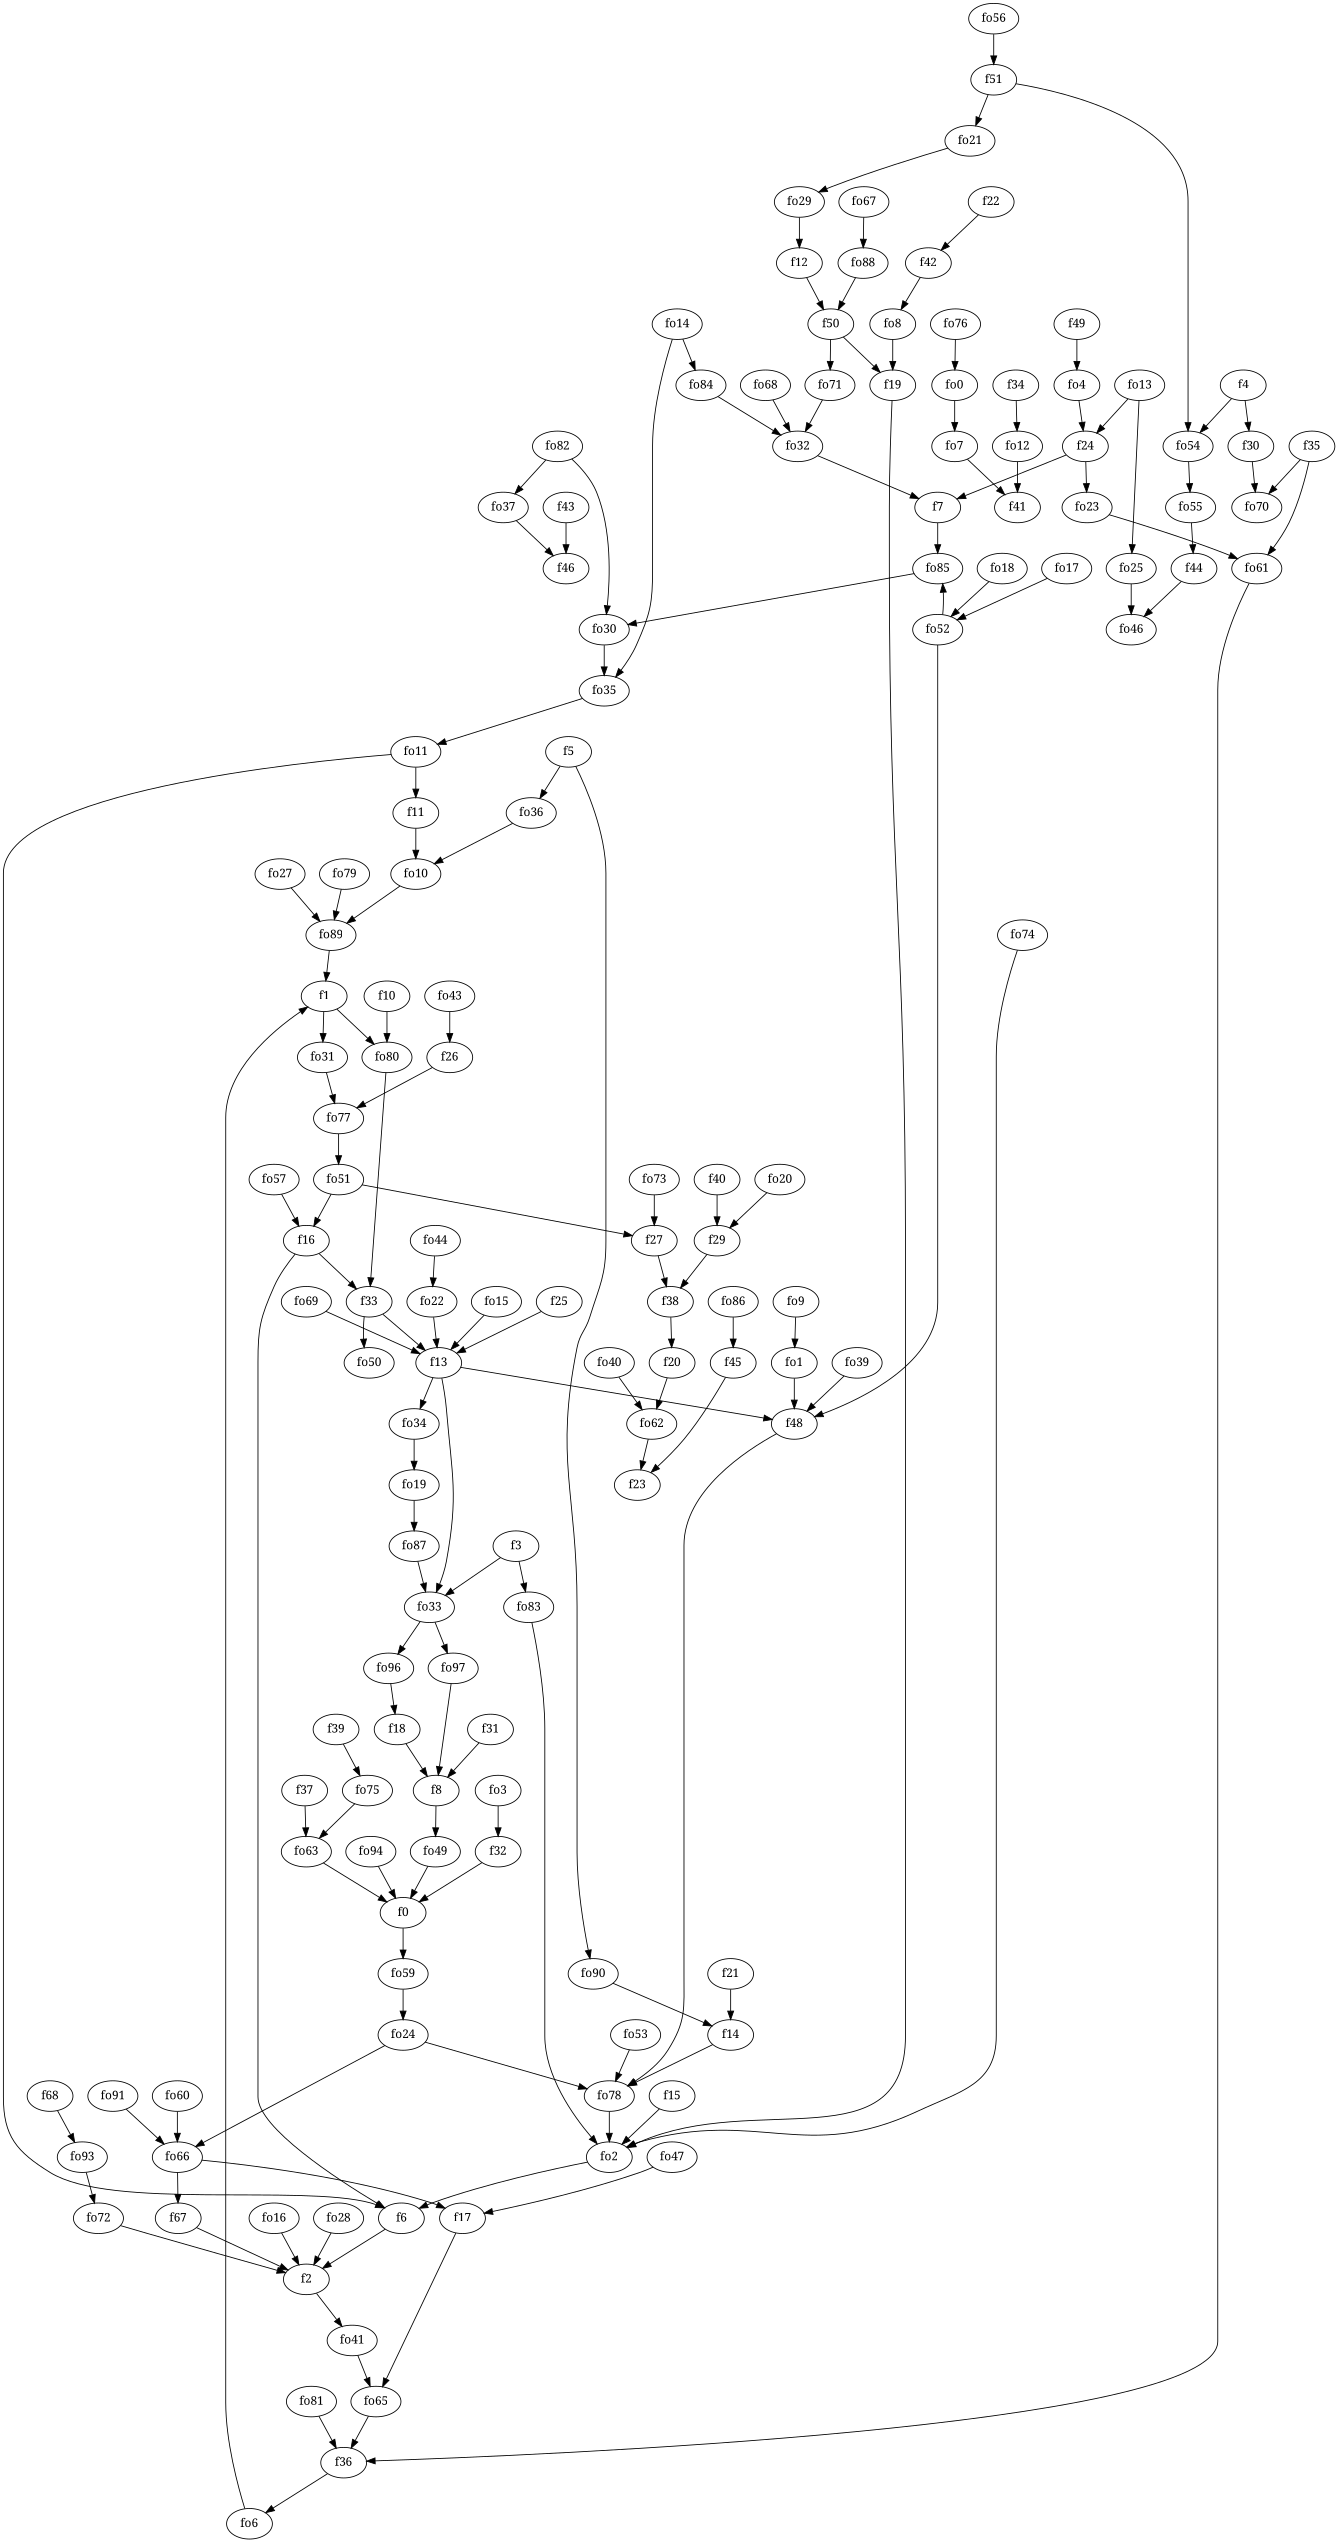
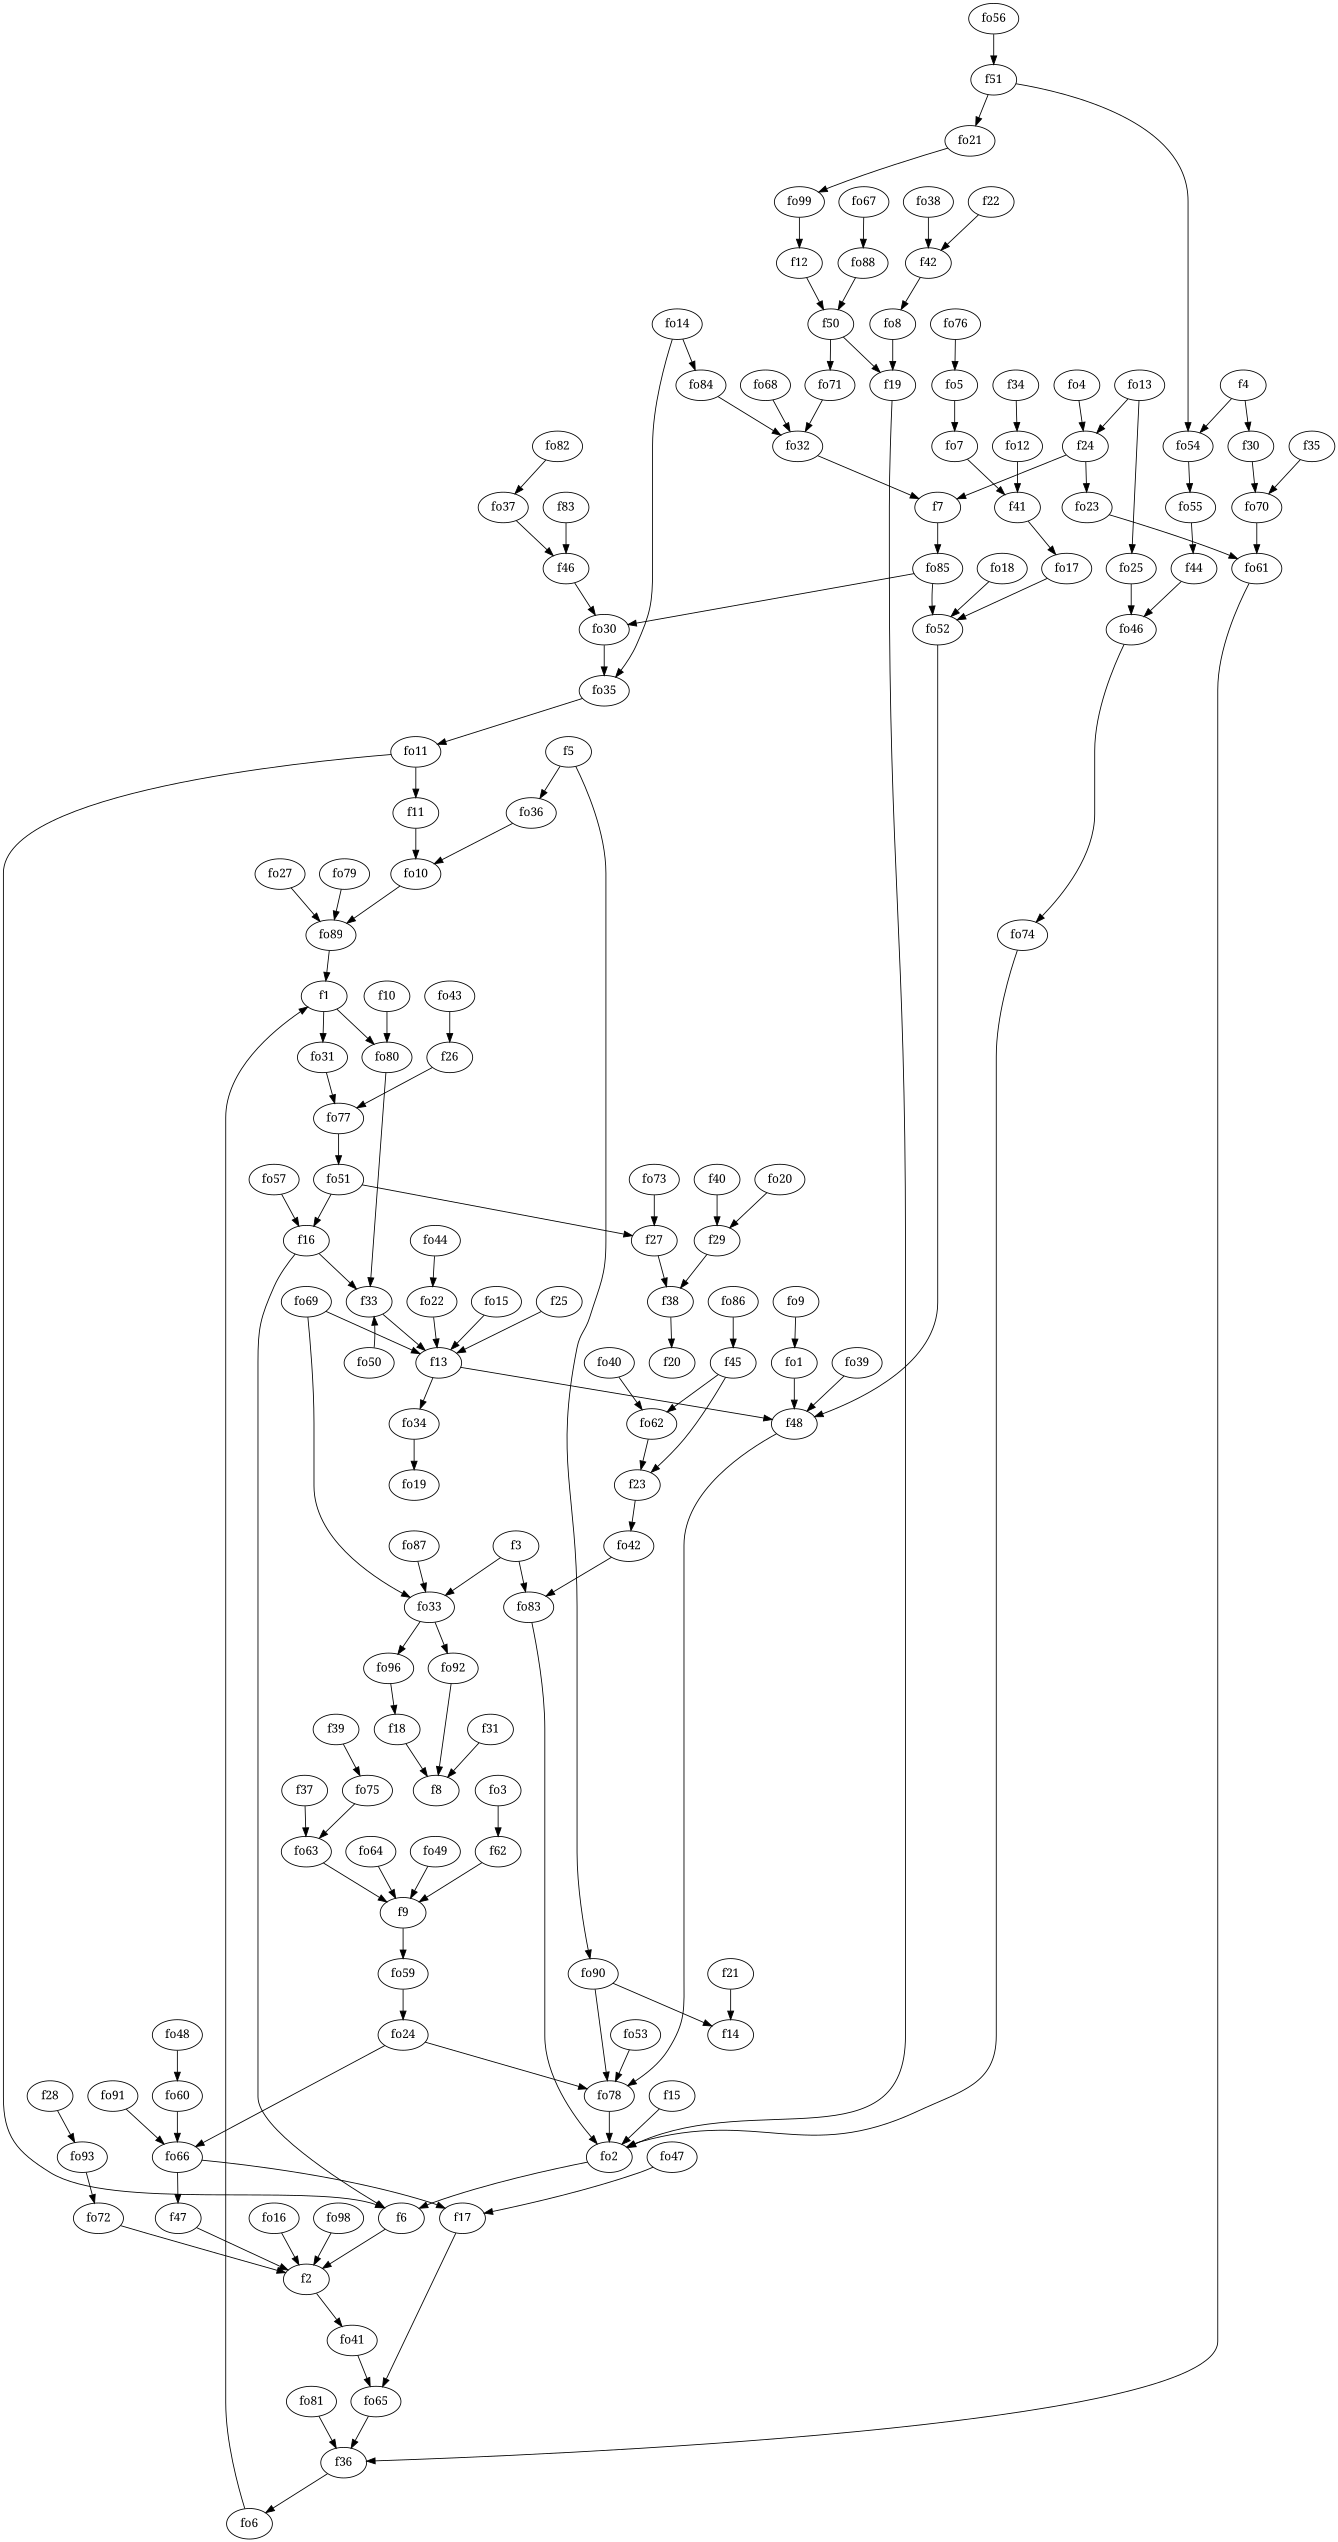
(799, 202) -> (799, 202)
none -> (928, 202)
(1077, 324) -> none
(955, 385) -> (955, 385)
(566, 507) -> (566, 507)
(1296, 507) -> (1257, 534)
(606, 527) -> (583, 595)
none -> (1039, 534)
(943, 604) -> (932, 595)
none -> (1095, 785)
(364, 1322) -> (375, 1339)
(663, 1389) -> (696, 1391)
(453, 1482) -> (314, 1474)
(414, 1511) -> none
none -> (629, 1546)
(453, 1668) -> (453, 1668)
(436, 1817) -> none
(371, 1852) -> (371, 1852)
(498, 1852) -> (498, 1852)
(403, 1913) -> (403, 1913)
none -> (177, 2035)
(674, 2063) -> (601, 2031)
(50, 2096) -> (50, 2096)
(178, 2218) -> (178, 2218)
(339, 2218) -> (339, 2218)
